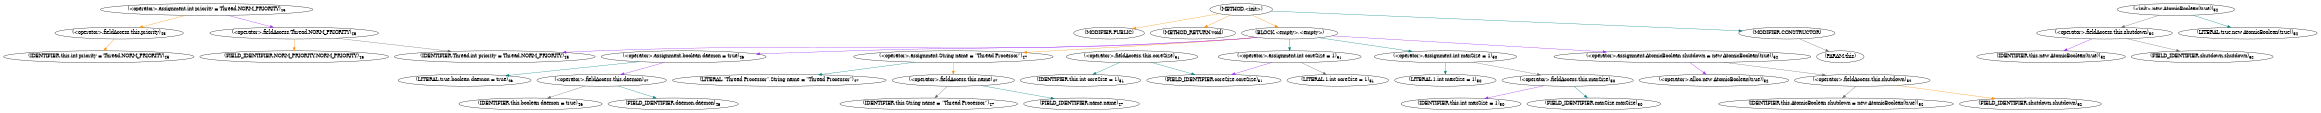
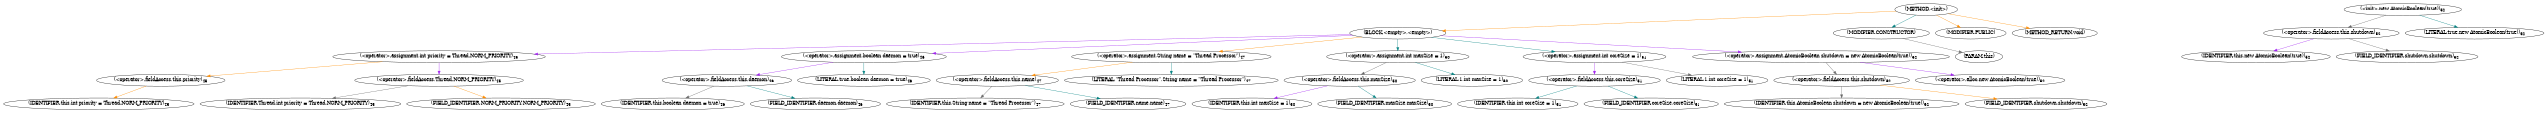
(894, 48) -> (944, 44)
(1253, 68) -> (1594, 67)
(646, 80) -> (771, 80)
